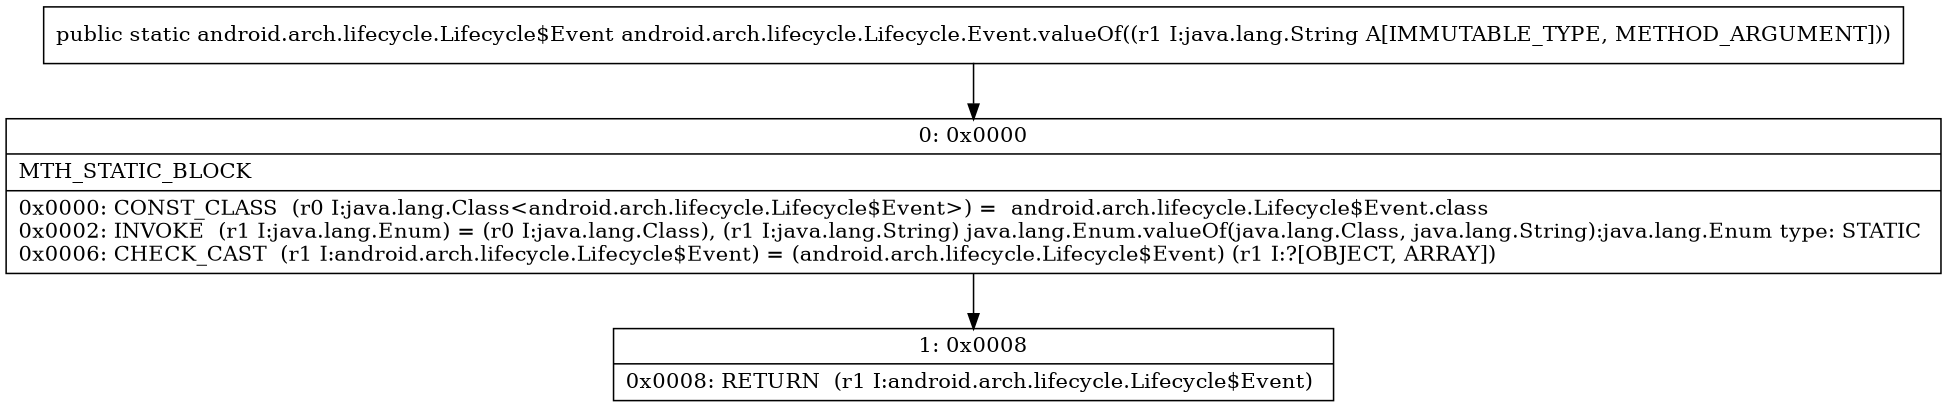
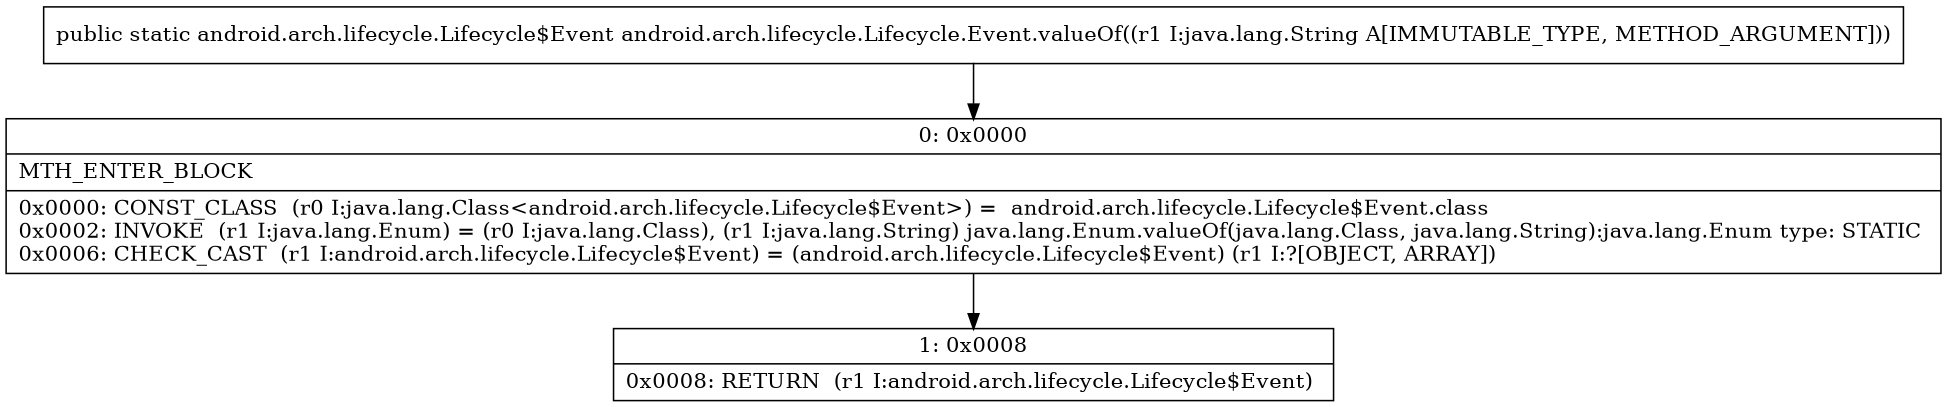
(136, 172) -> (136, 172)
